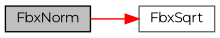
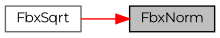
(108, 19) -> (98, 19)
